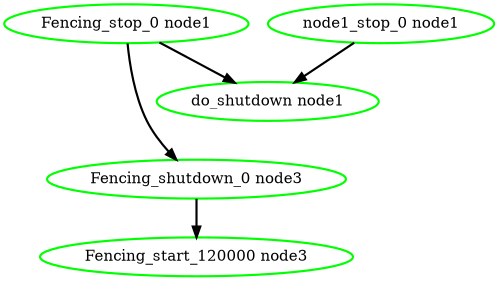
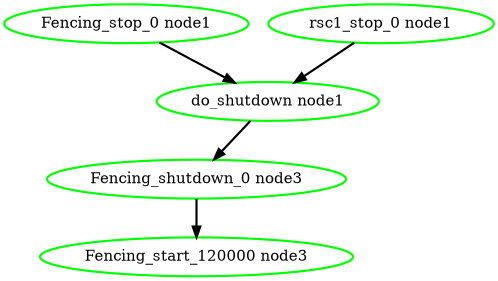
(381, 24) -> (381, 24)
(139, 101) -> (236, 136)
